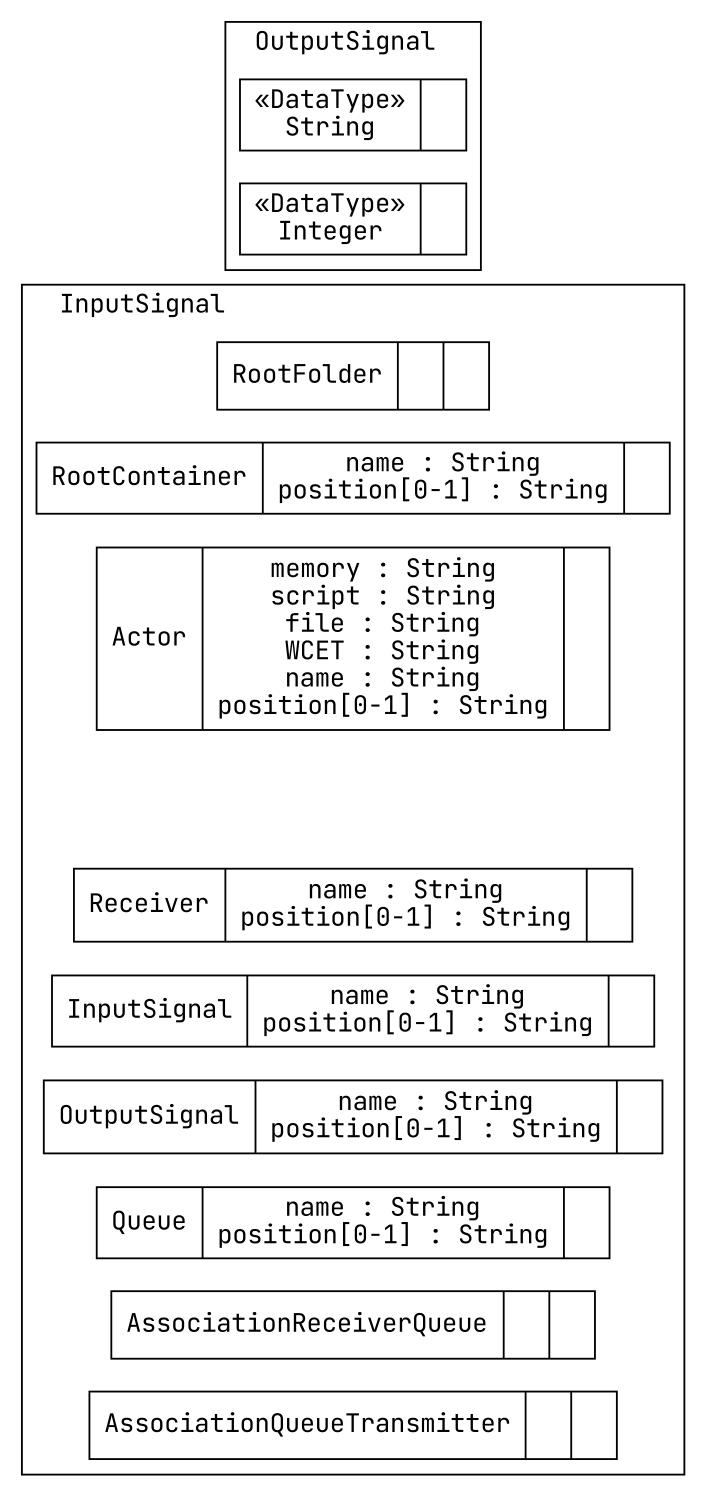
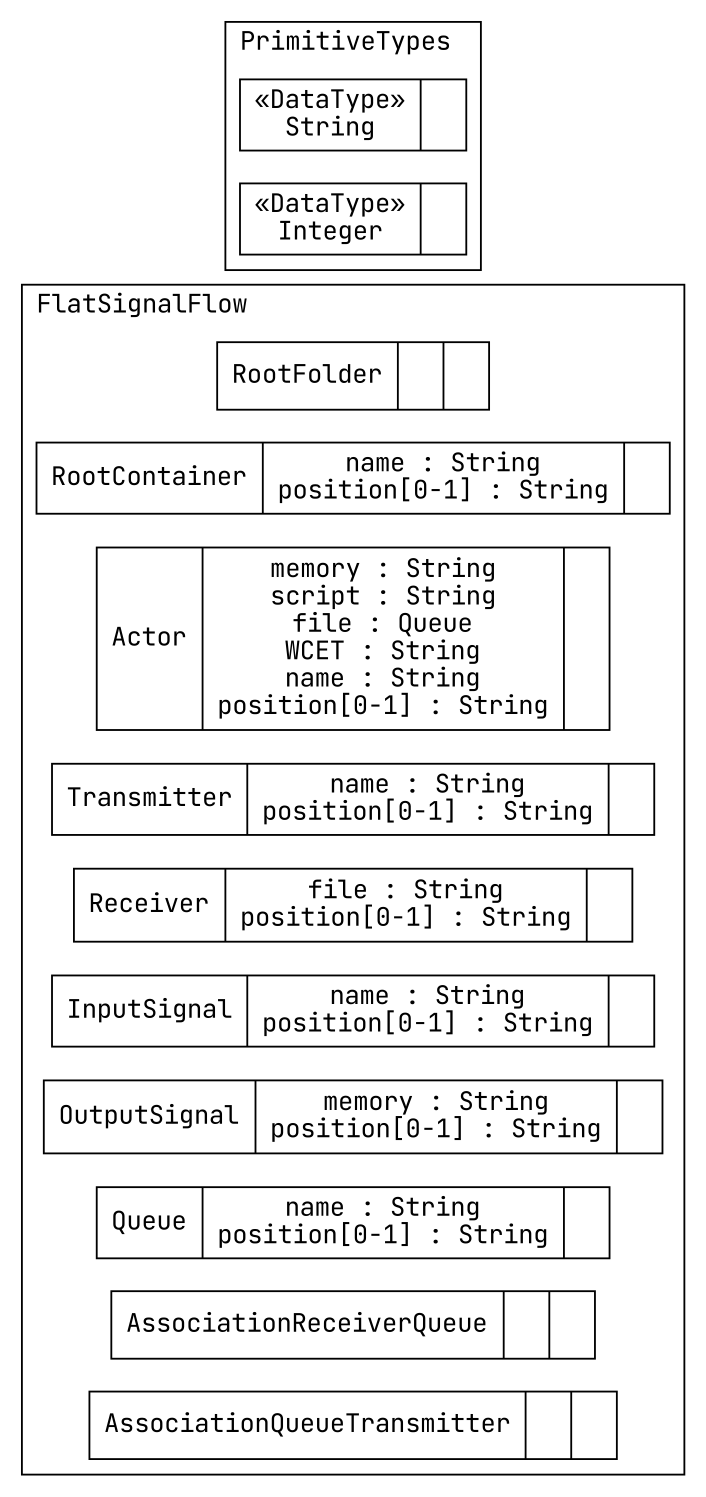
(346, 43) -> (346, 43)
(142, 306) -> (142, 306)
(383, 624) -> (383, 624)
none -> (353, 799)
(406, 891) -> (406, 891)
(436, 1102) -> (436, 1102)
